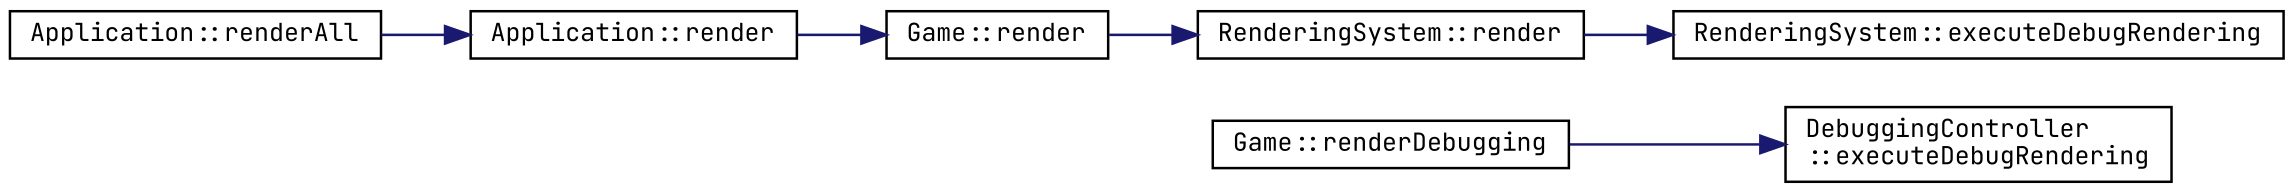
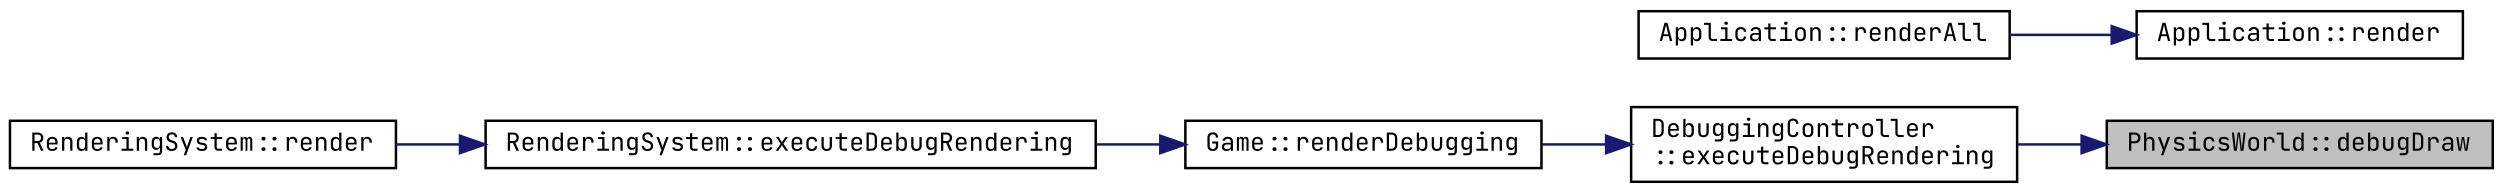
(997, 35) -> none
none -> (1128, 144)
none -> (2300, 144)
